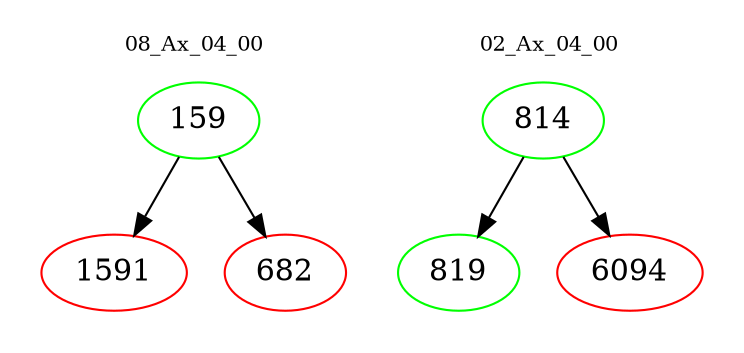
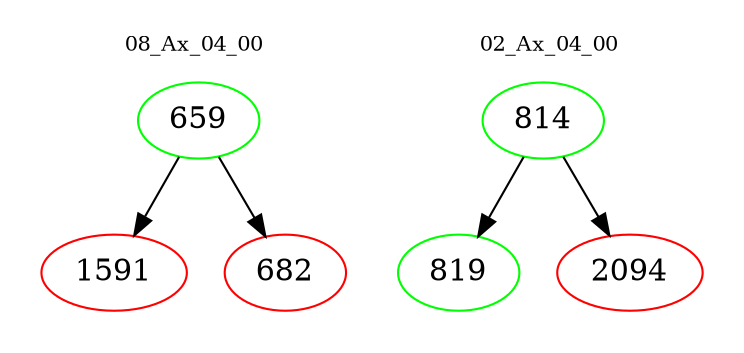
(199, 120) -> (199, 120)
(630, 273) -> (630, 273)
